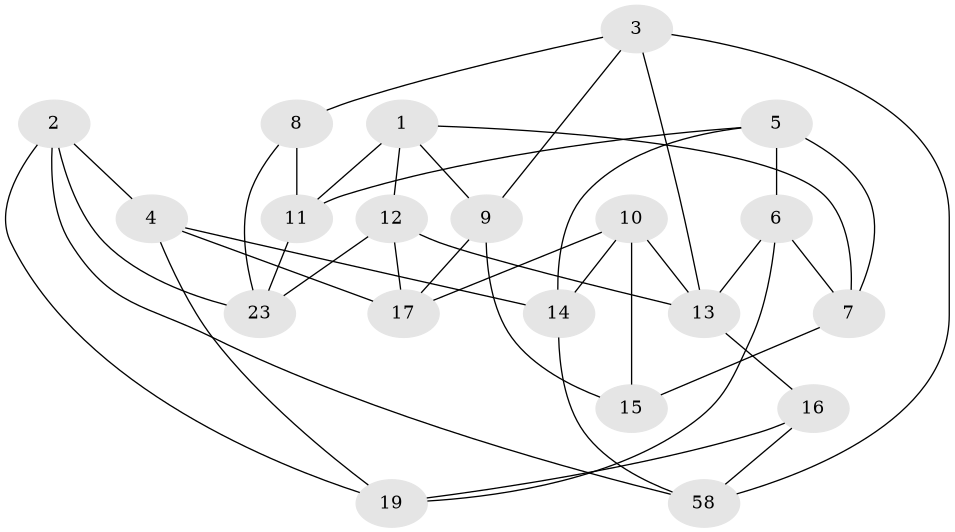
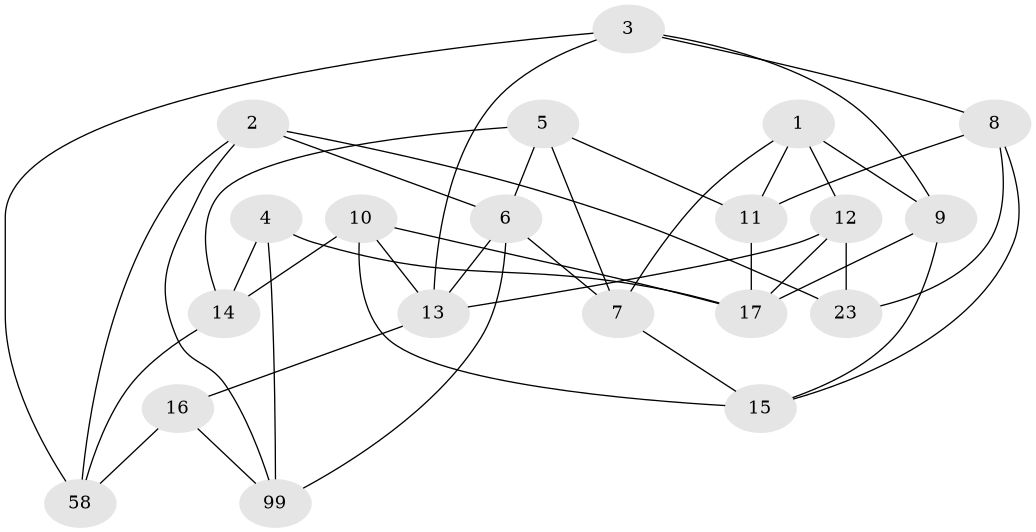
(103, 171) -> (380, 171)
(281, 259) -> (751, 278)
none -> (960, 314)
(392, 503) -> (275, 503)
